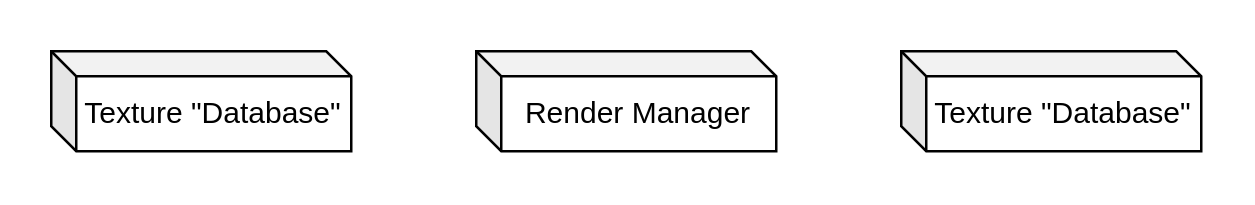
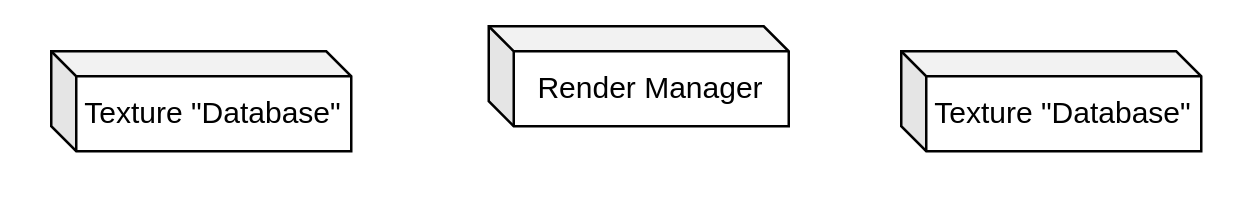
(626, 101) -> (639, 76)
